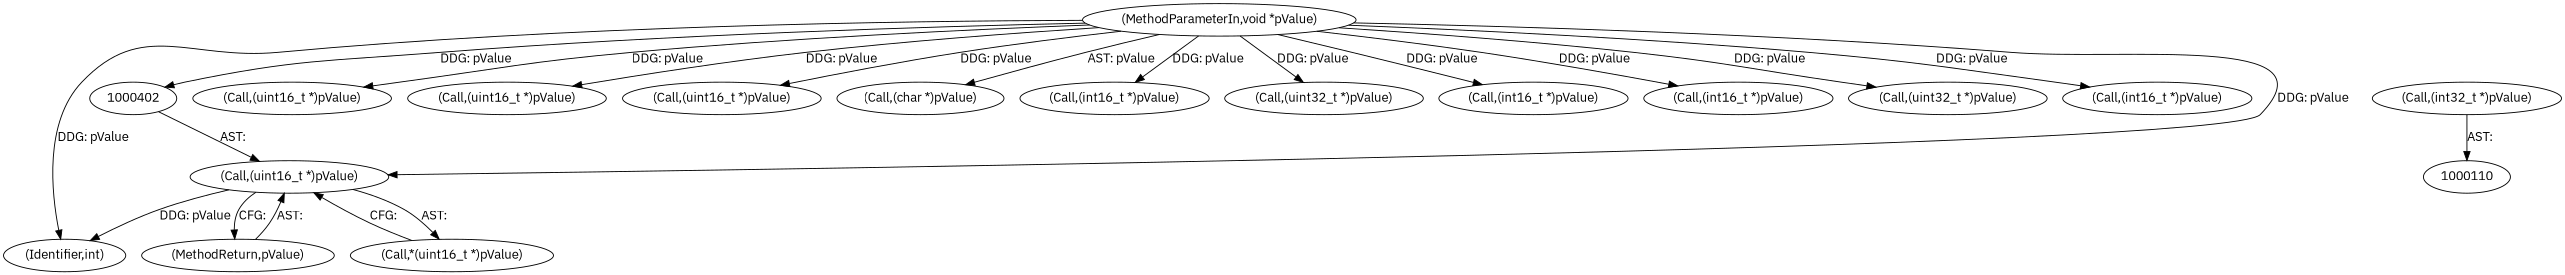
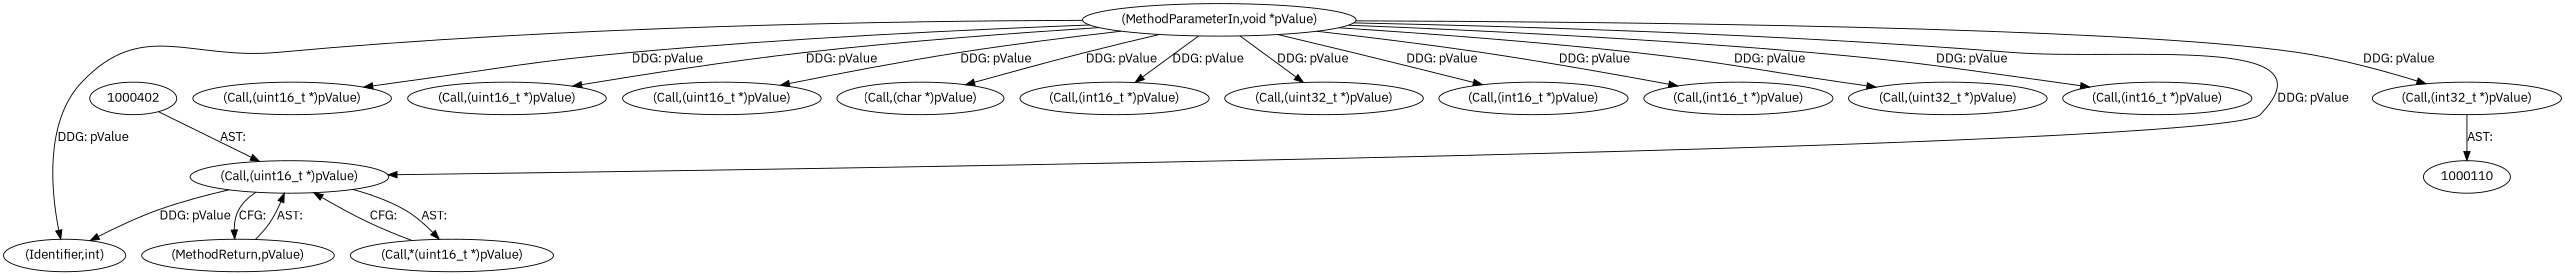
(628, 40) -> (1889, 28)
(1121, 59) -> (1121, 59)
